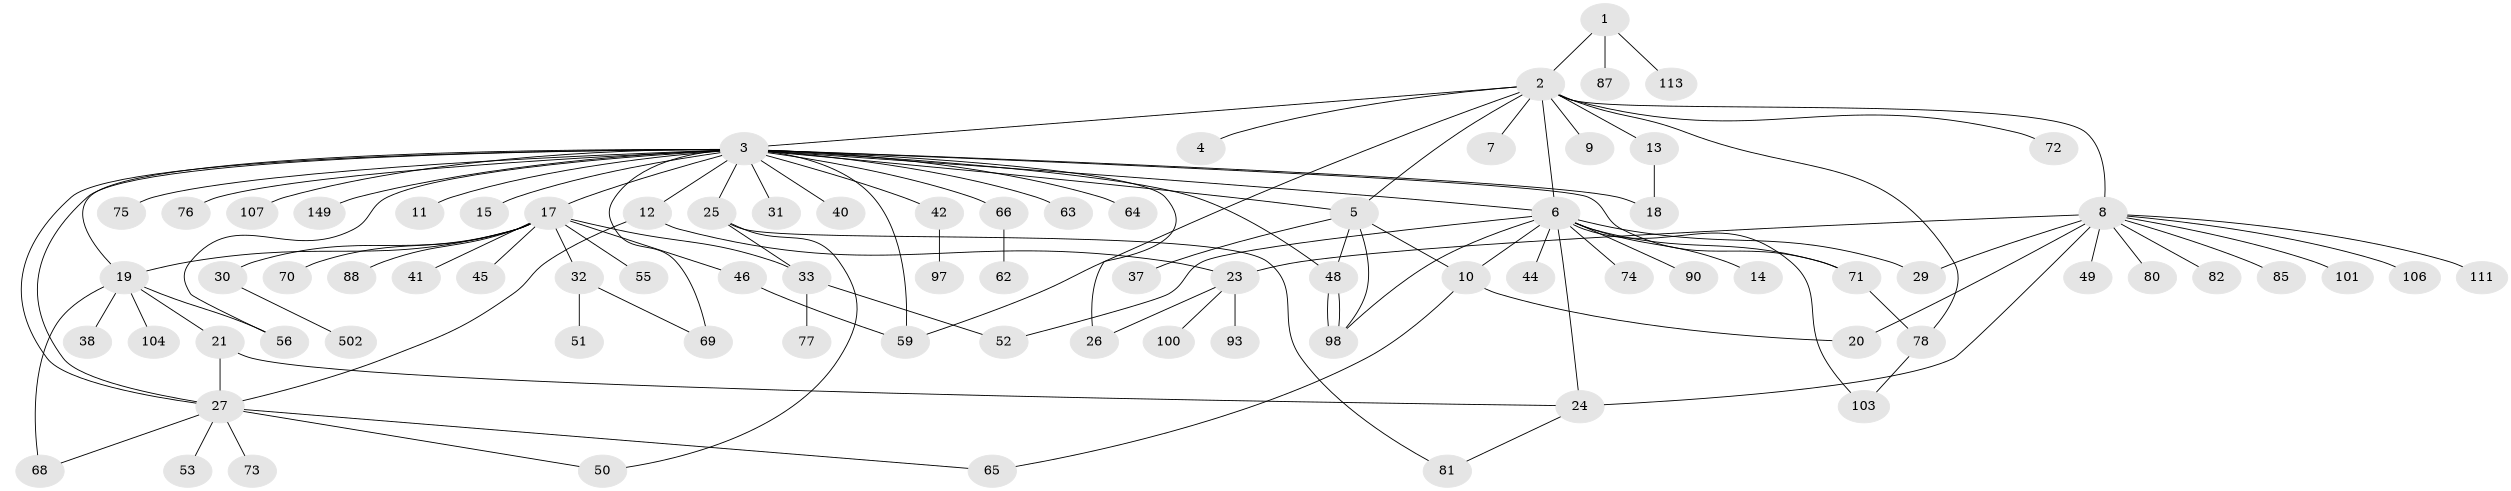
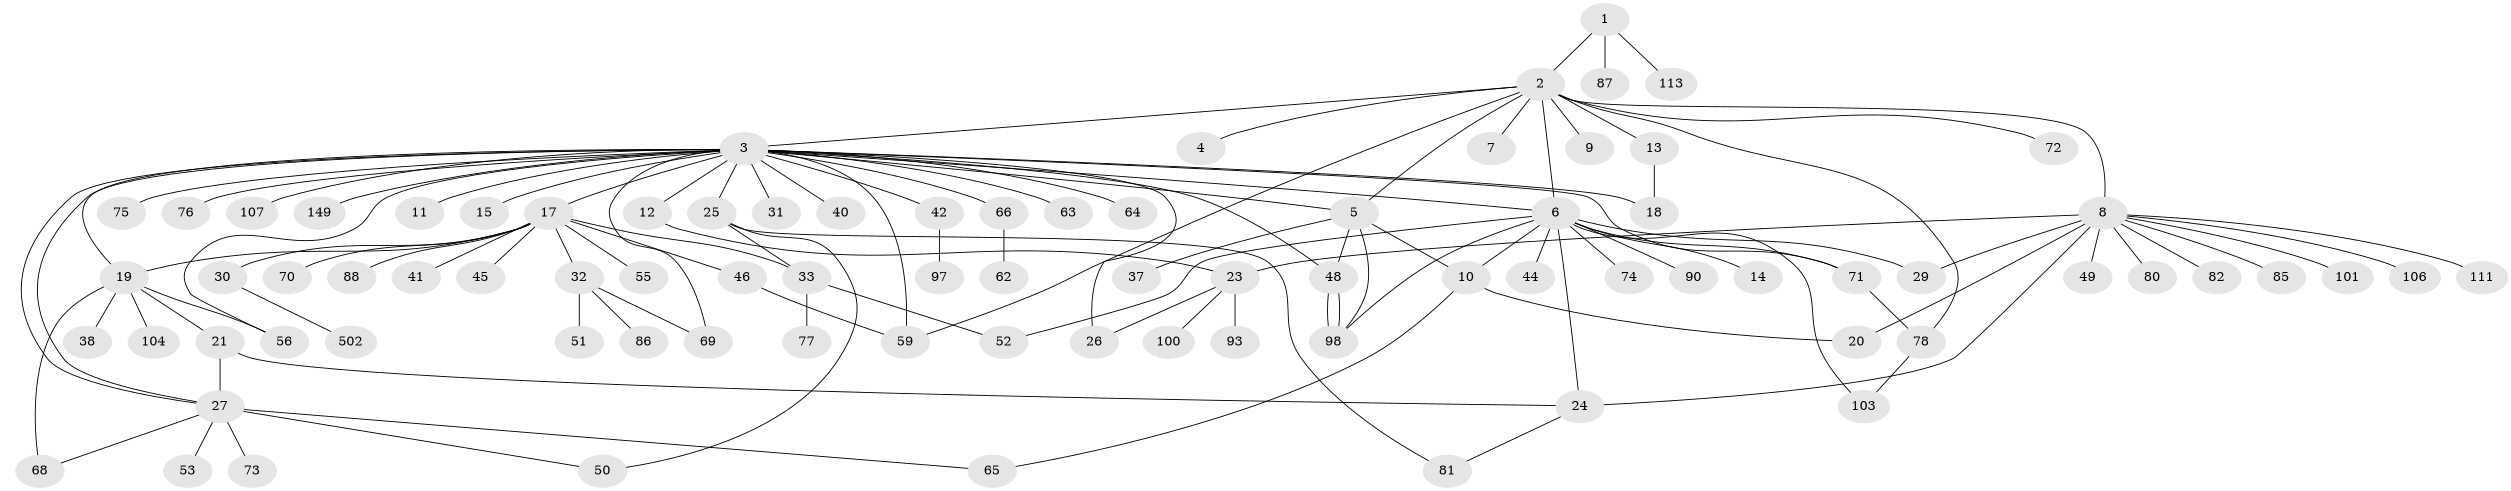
(446, 334) -> none
none -> (644, 342)
